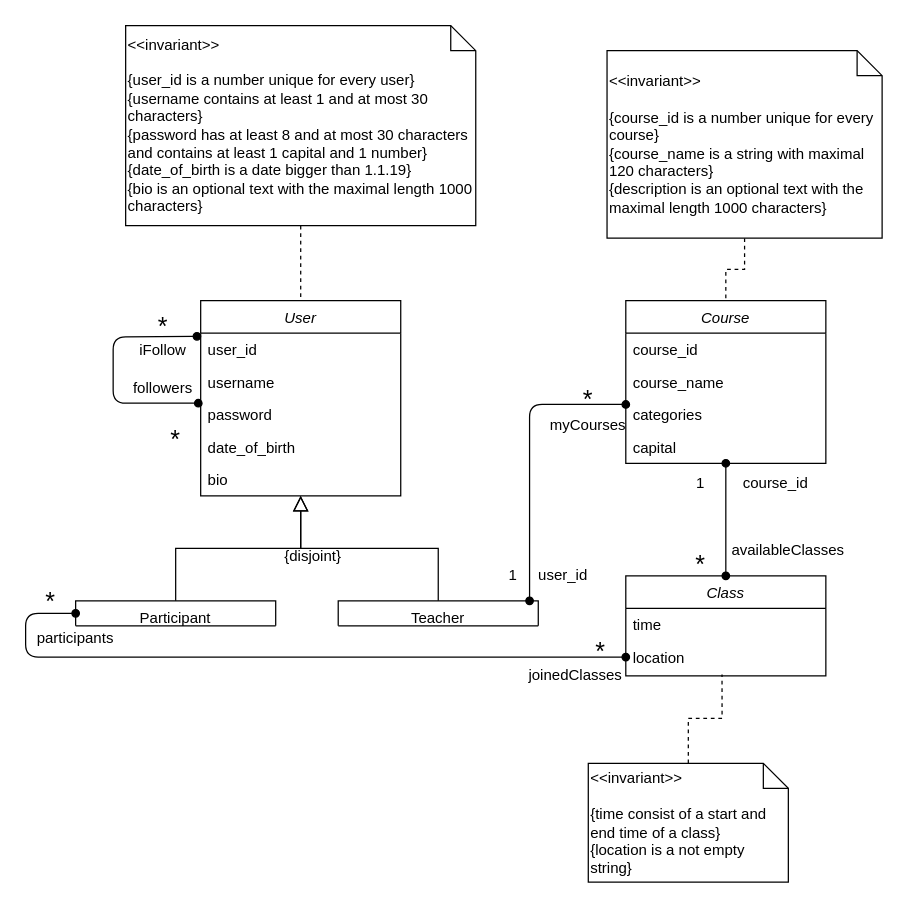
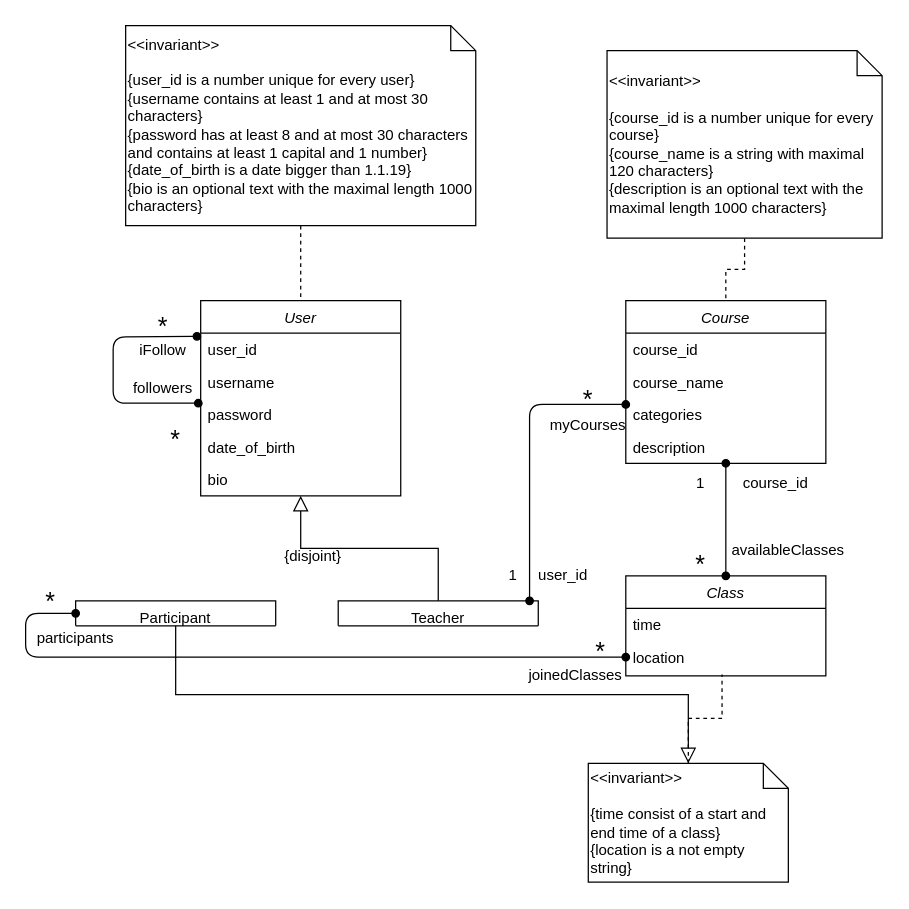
(658, 448) -> (675, 448)
(210, 548) -> (409, 694)
